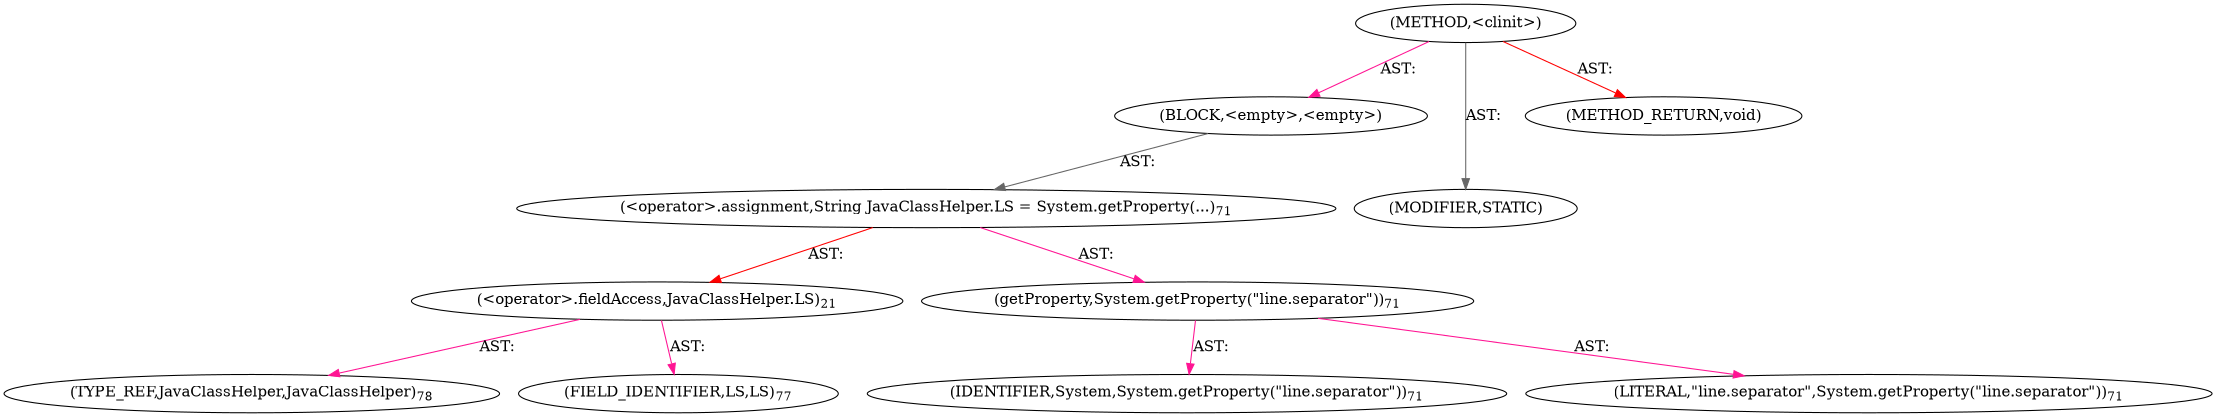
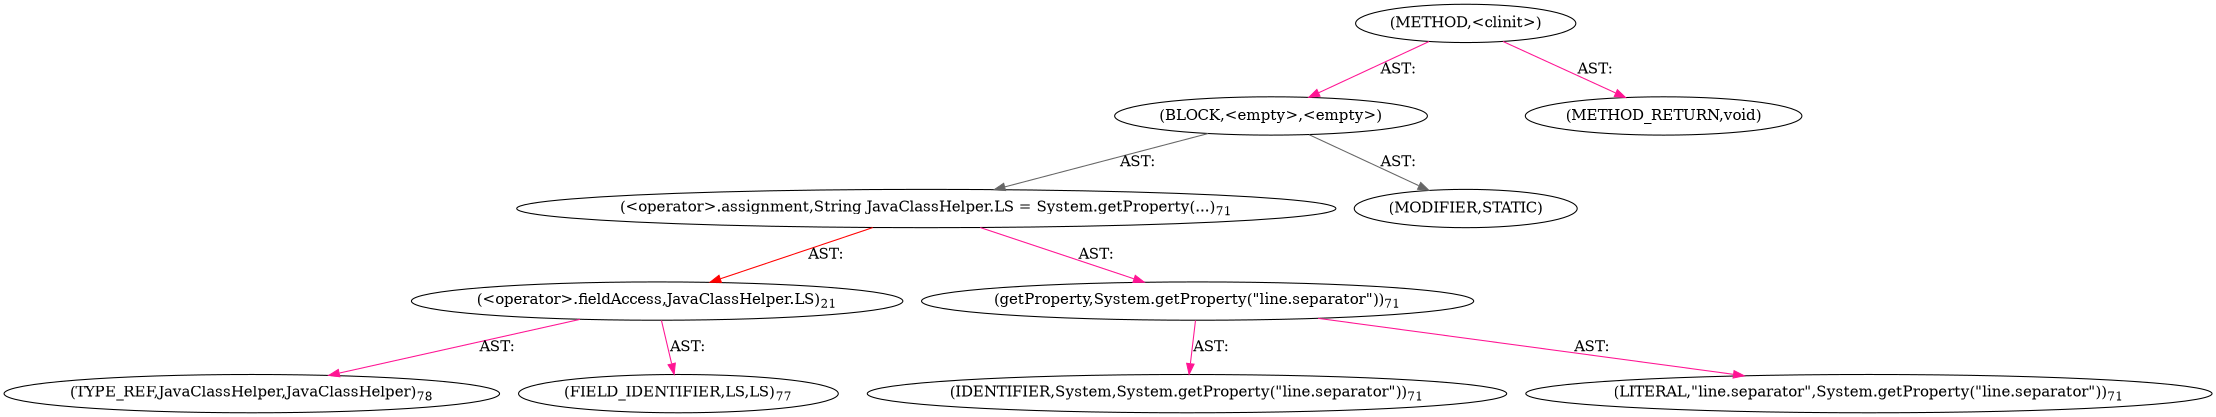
(1559, 67) -> (1559, 67)
(1466, 111) -> (1364, 160)
